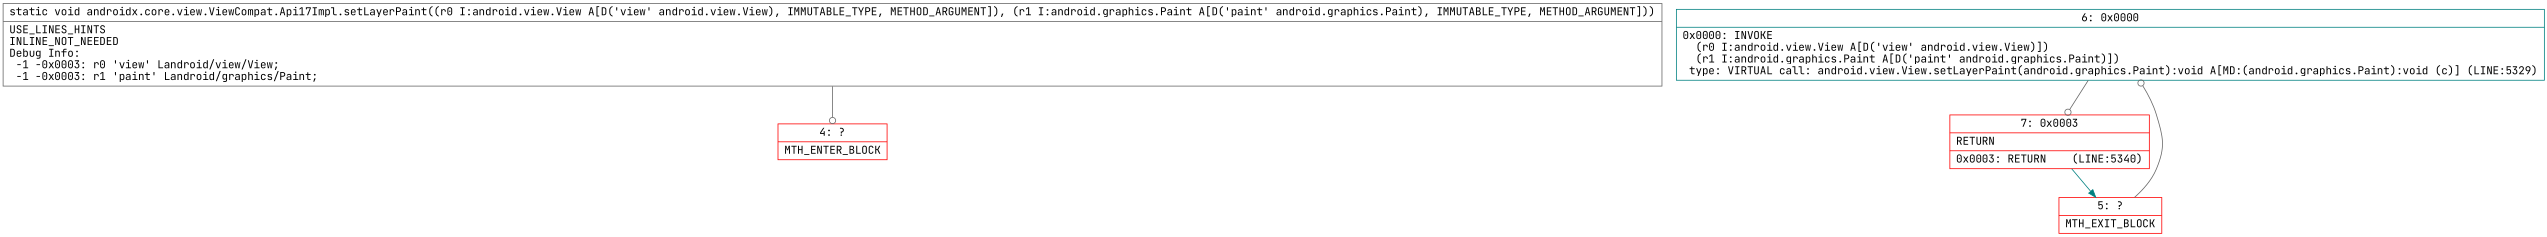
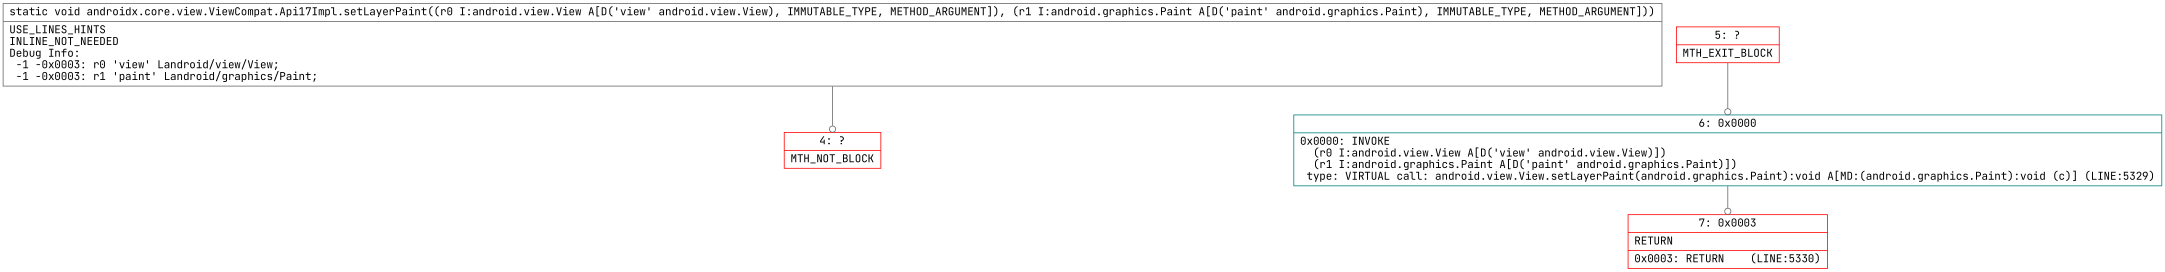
(833, 150) -> (833, 159)
(2050, 159) -> (1728, 259)
(2081, 180) -> none
